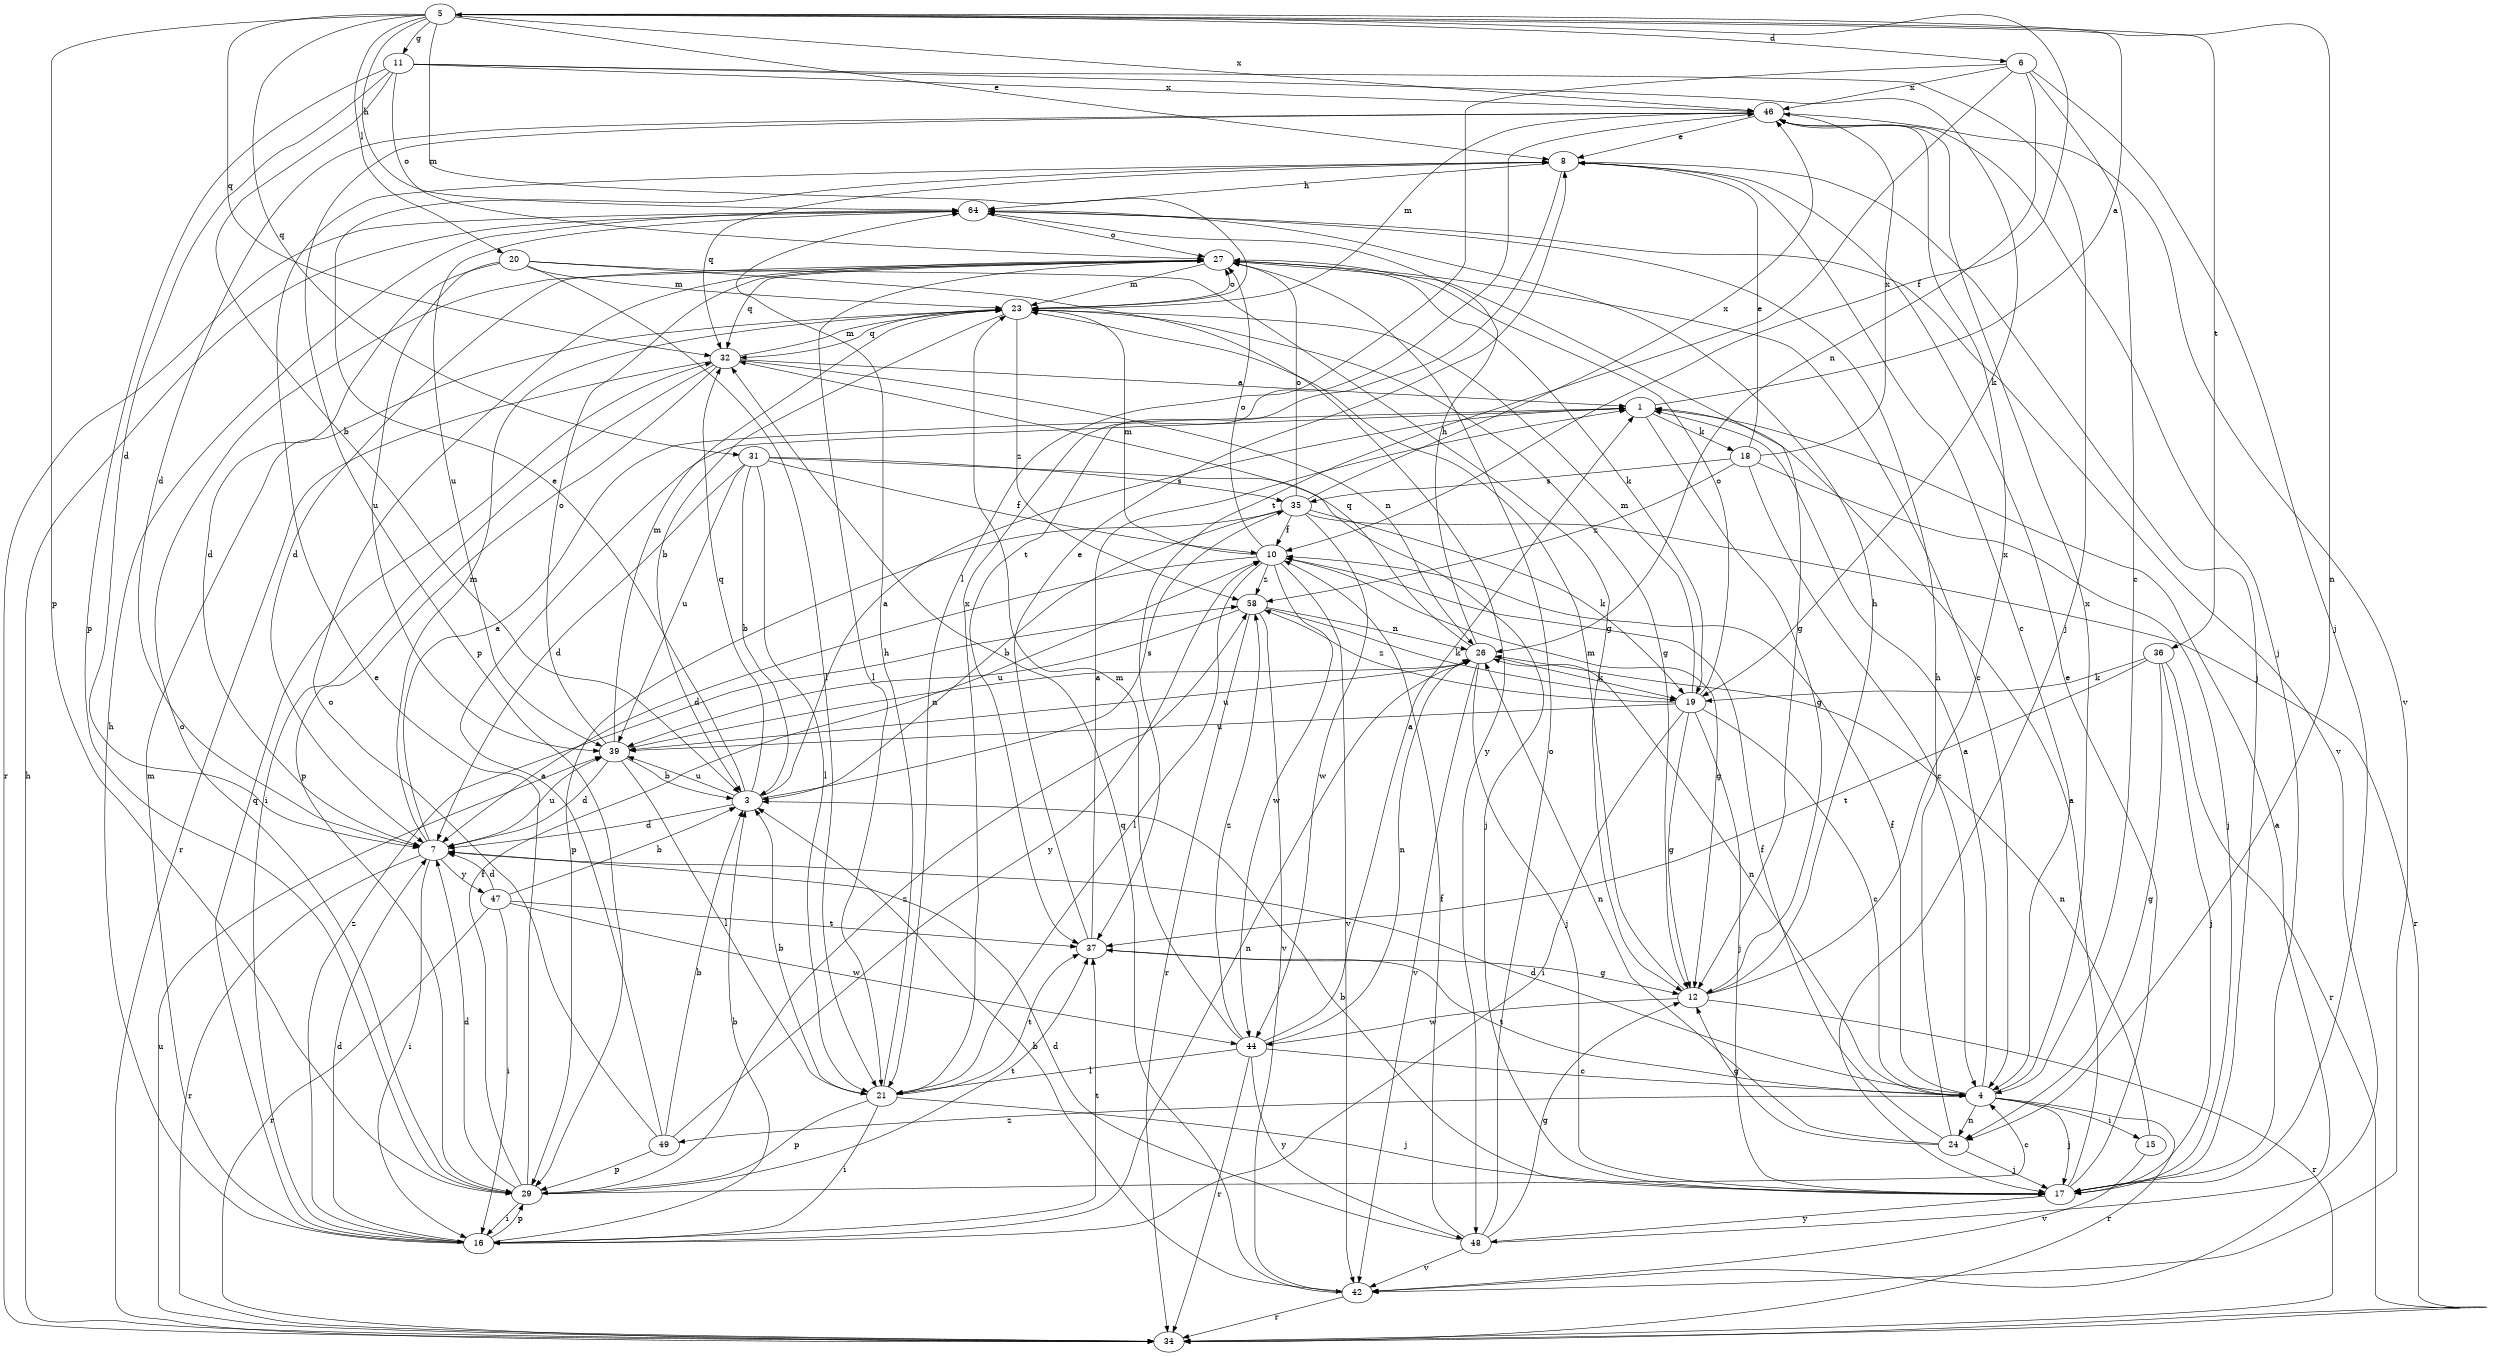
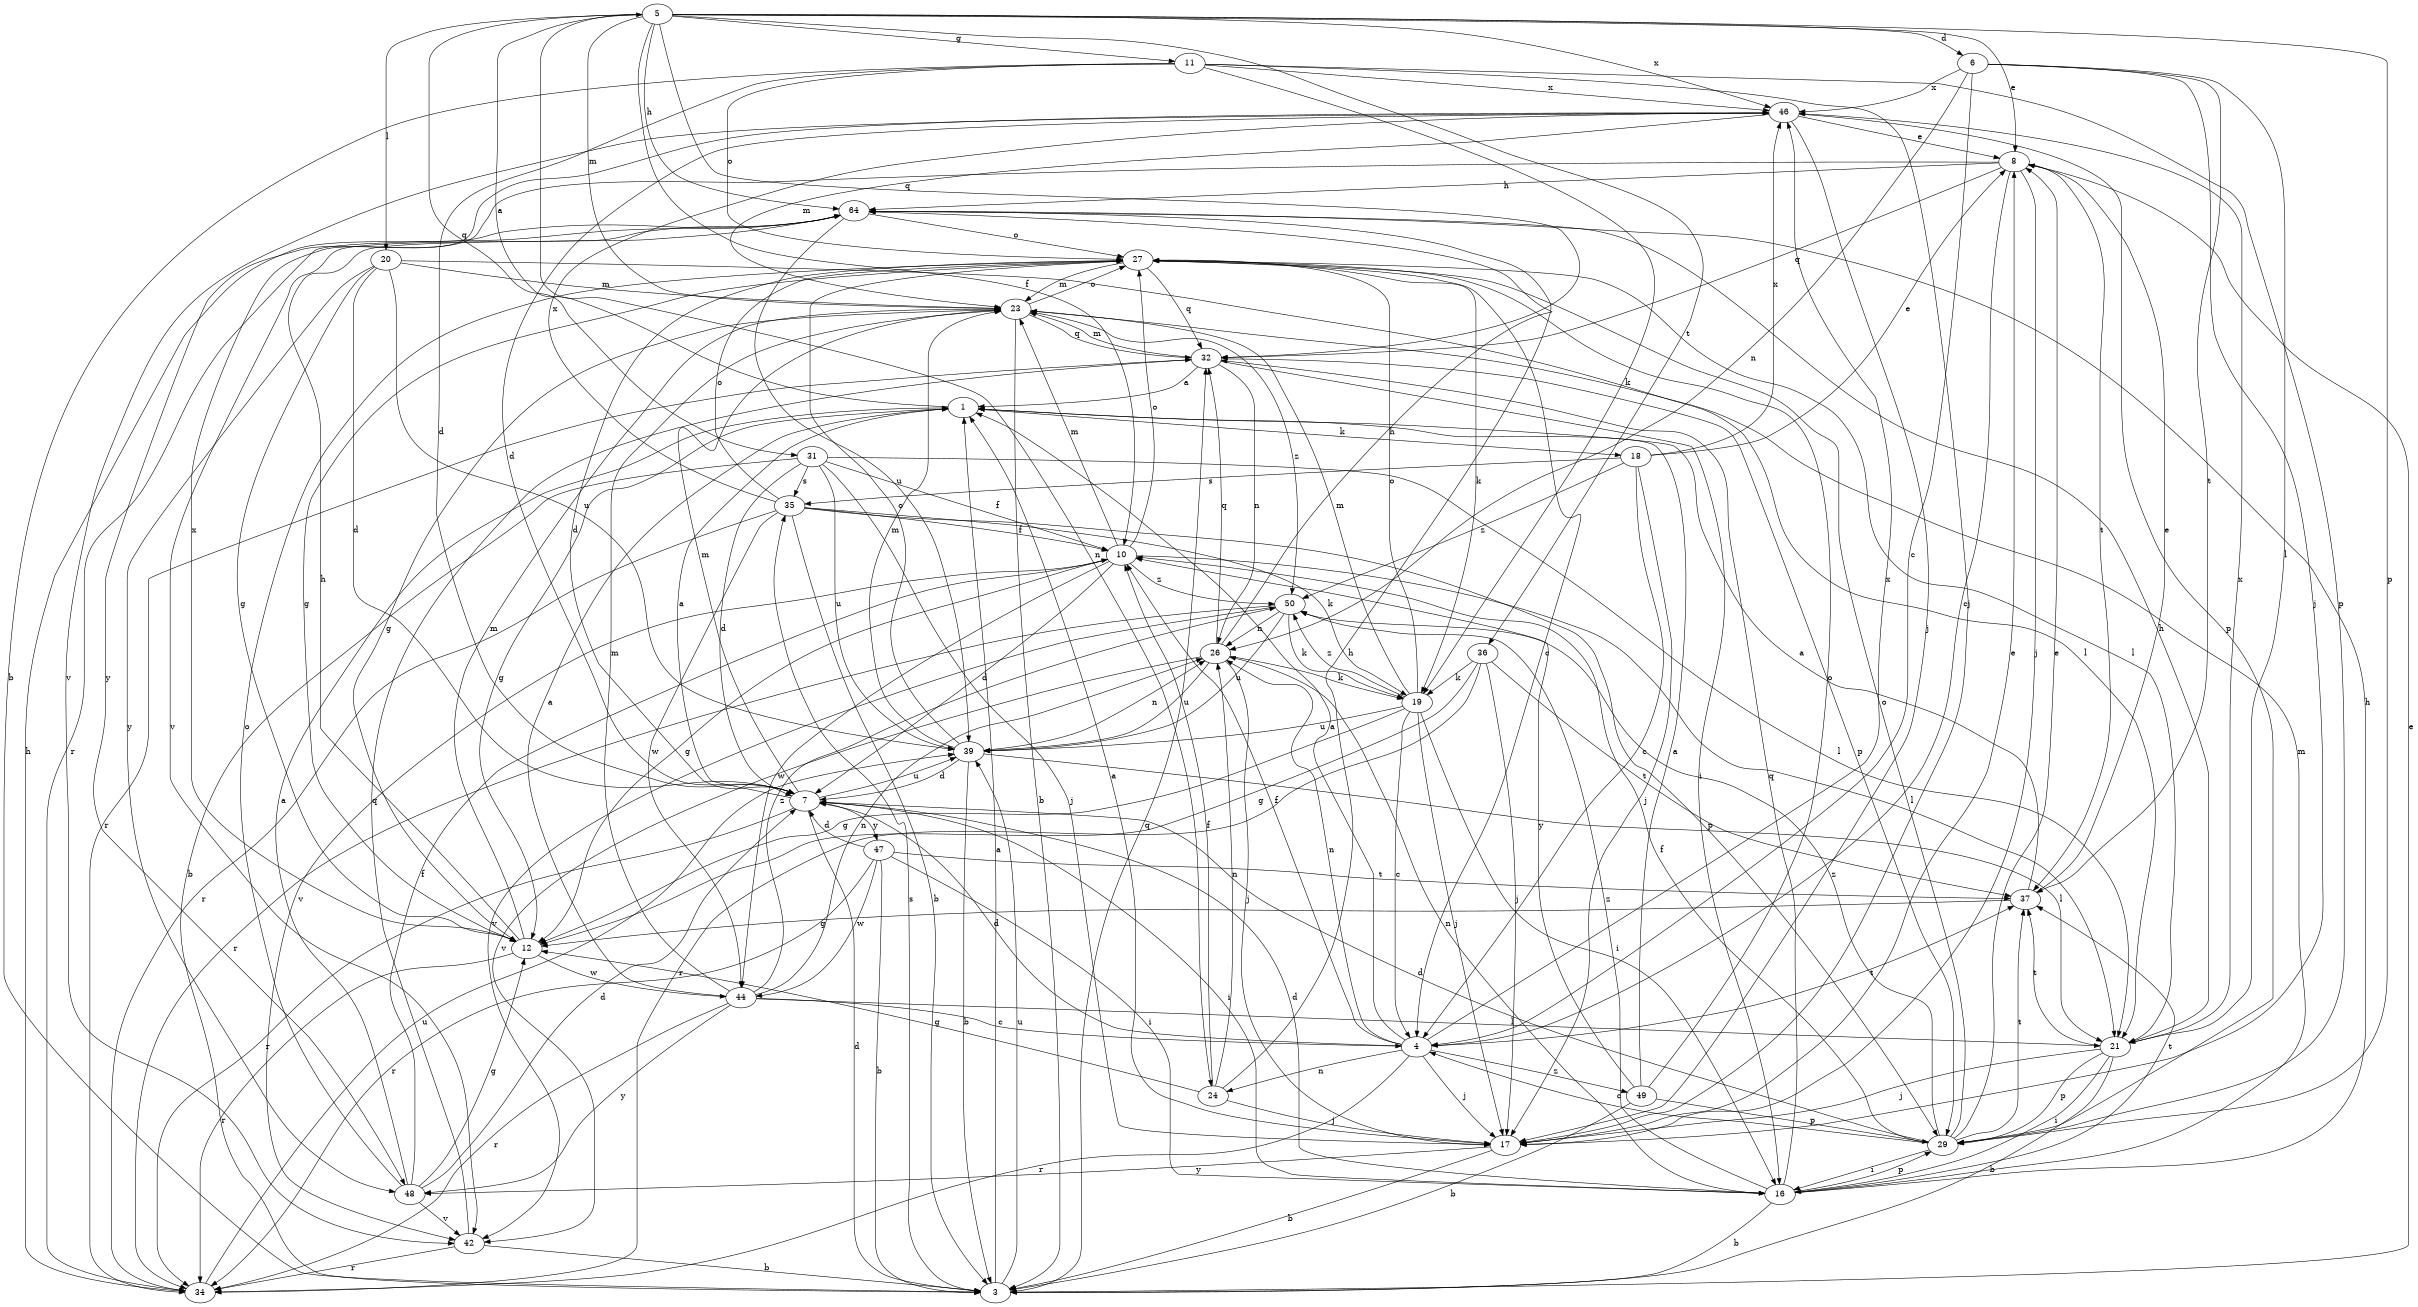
none -> (578, 184)
(1252, 604) -> (1290, 604)
(594, 830) -> (854, 1090)
(2137, 934) -> (1150, 829)
(2151, 1145) -> none
